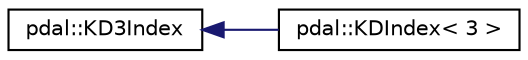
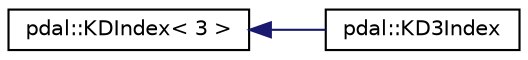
(251, 30) -> (298, 30)
